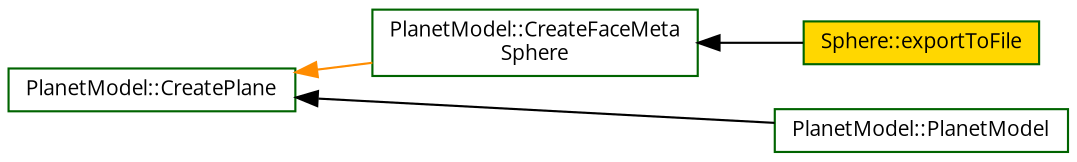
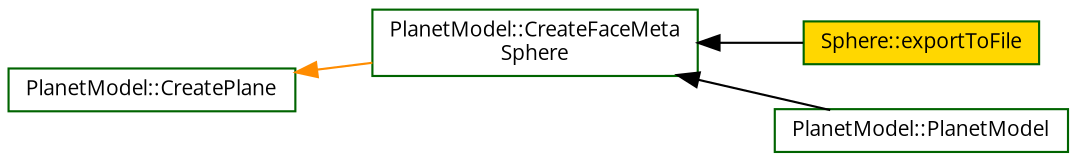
(546, 111) -> (764, 95)
